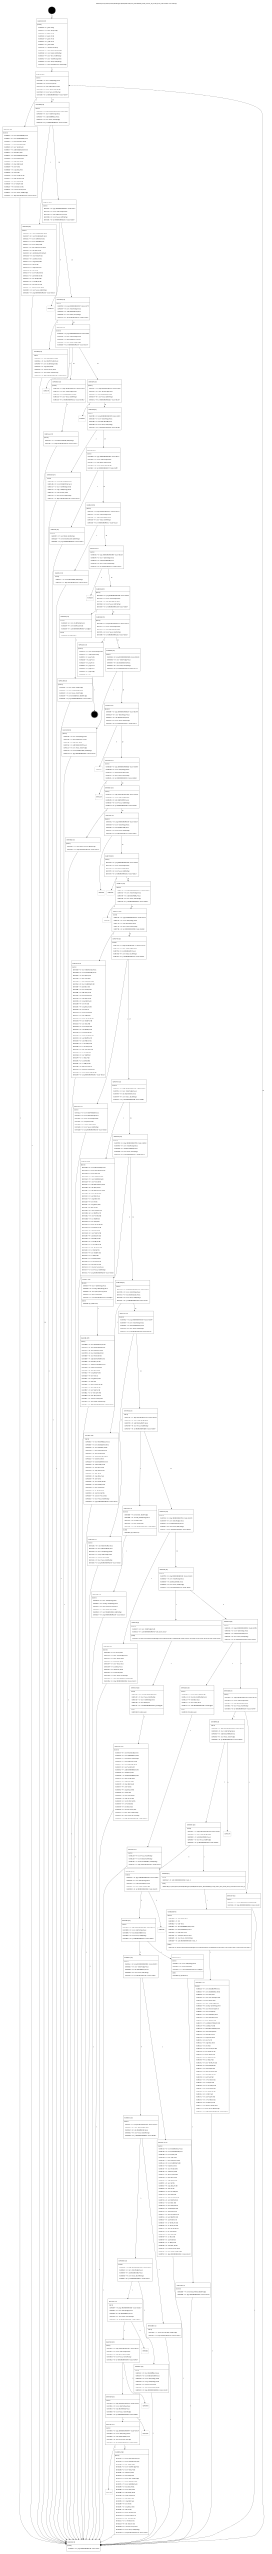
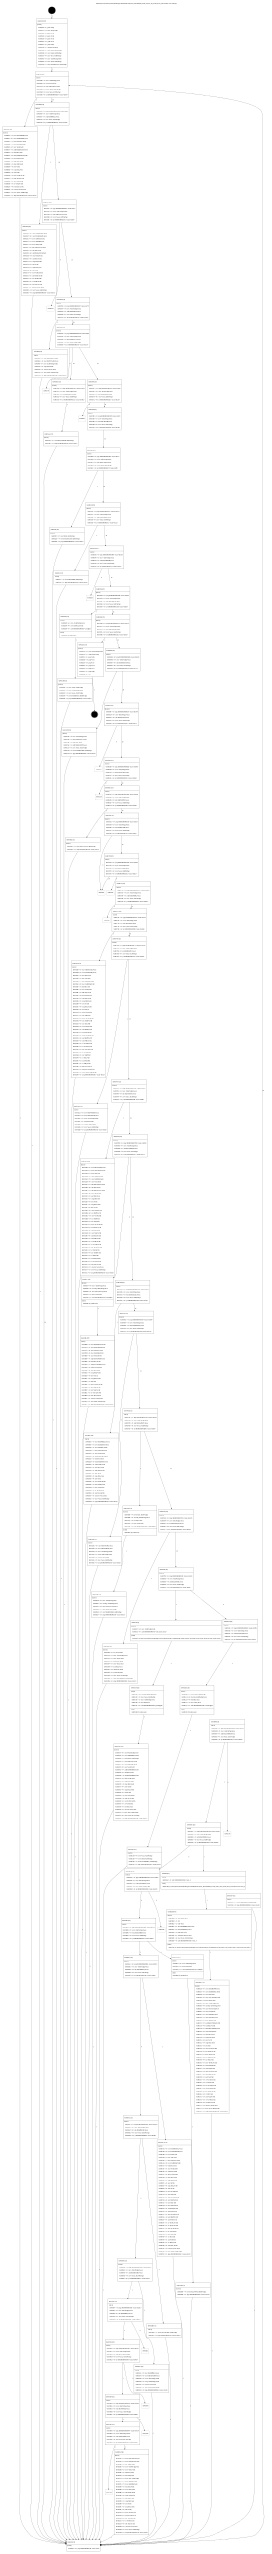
(63, 487) -> none
(127, 878) -> (105, 883)
(240, 1700) -> none
